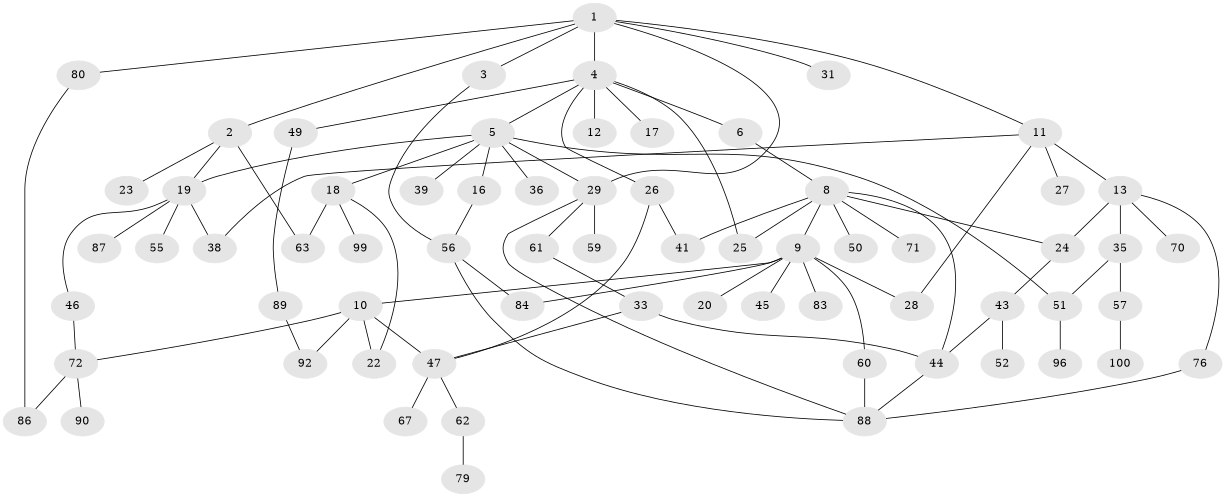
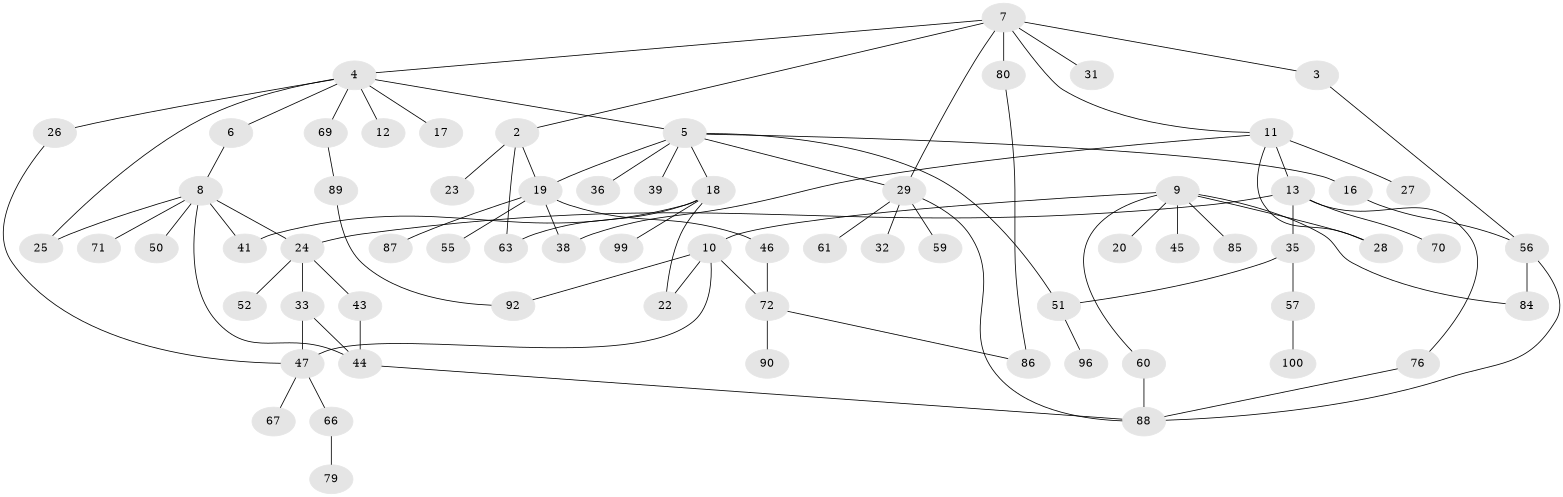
(595, 18) -> (1004, 18)
(296, 133) -> (326, 133)
(668, 220) -> (446, 217)
(813, 220) -> none
none -> (883, 248)
(587, 276) -> (302, 277)
(821, 306) -> (1235, 248)
(1003, 335) -> (274, 277)
(463, 422) -> (331, 422)
